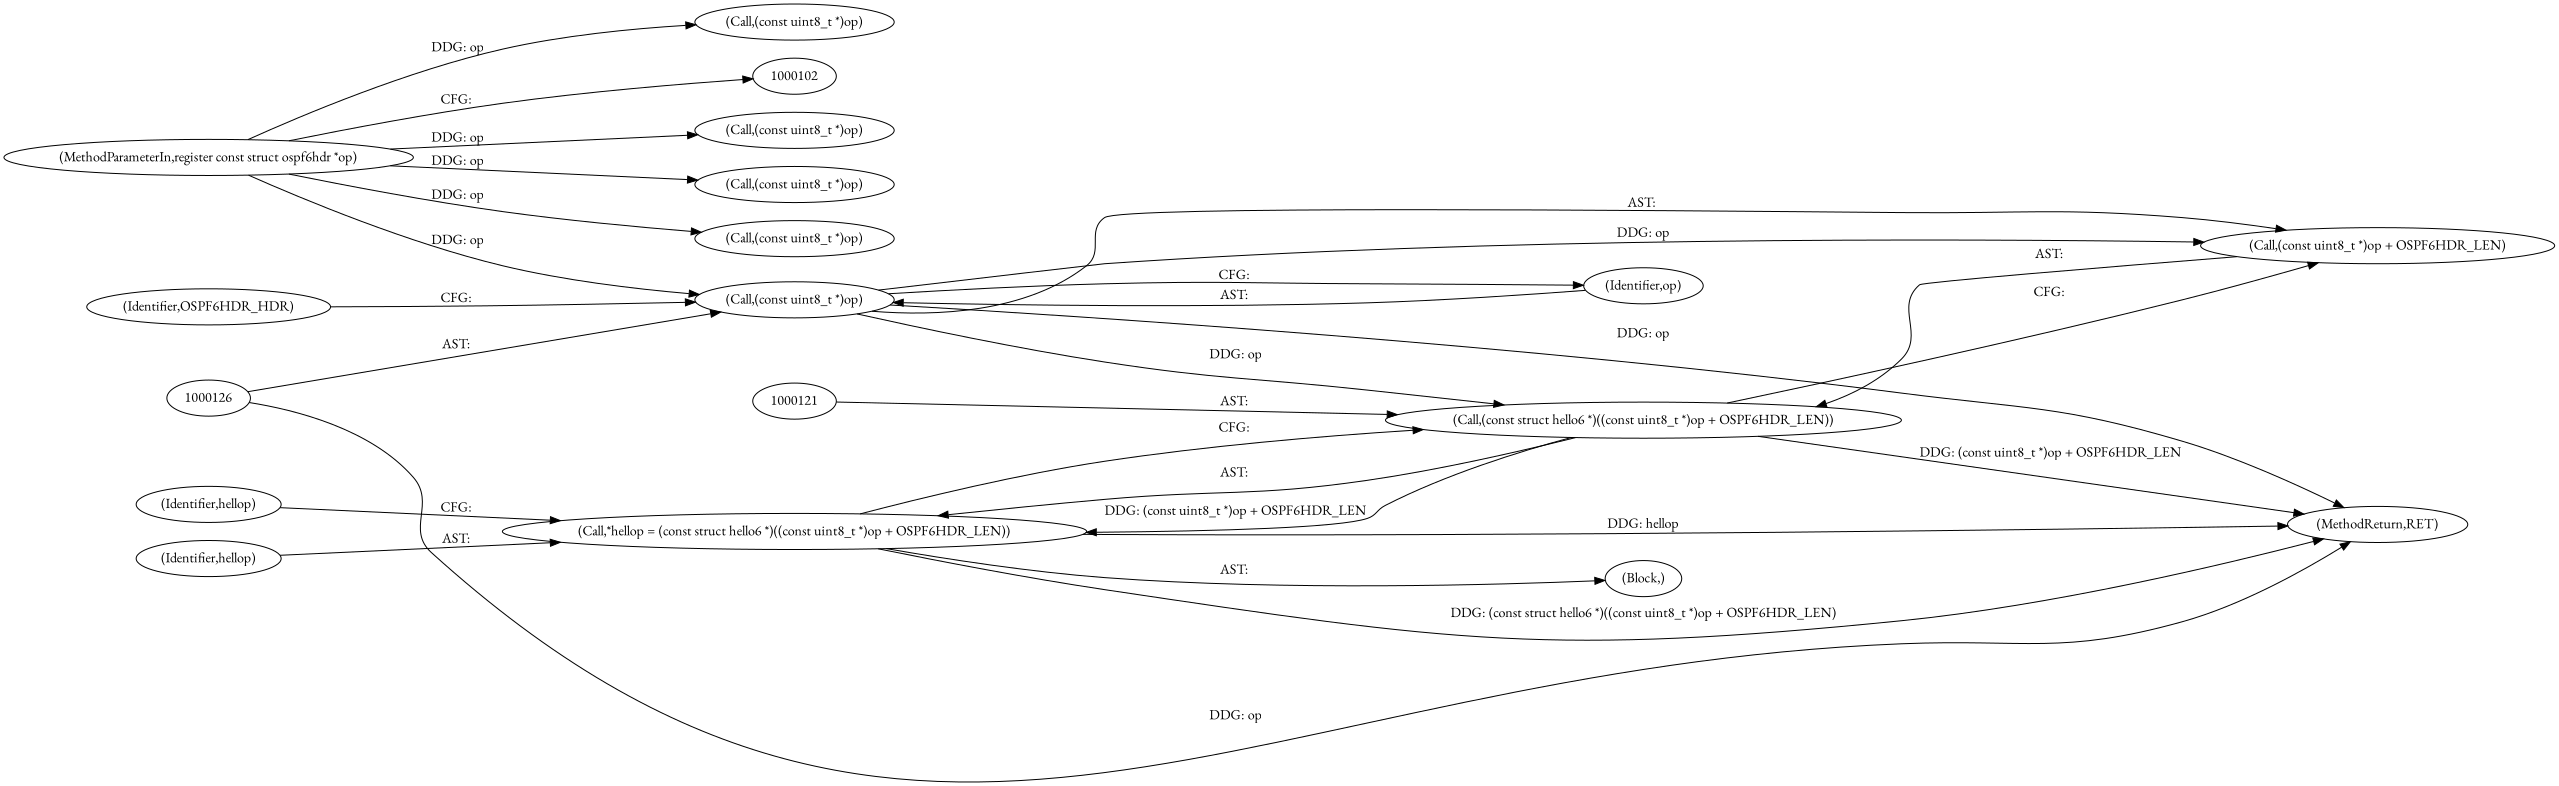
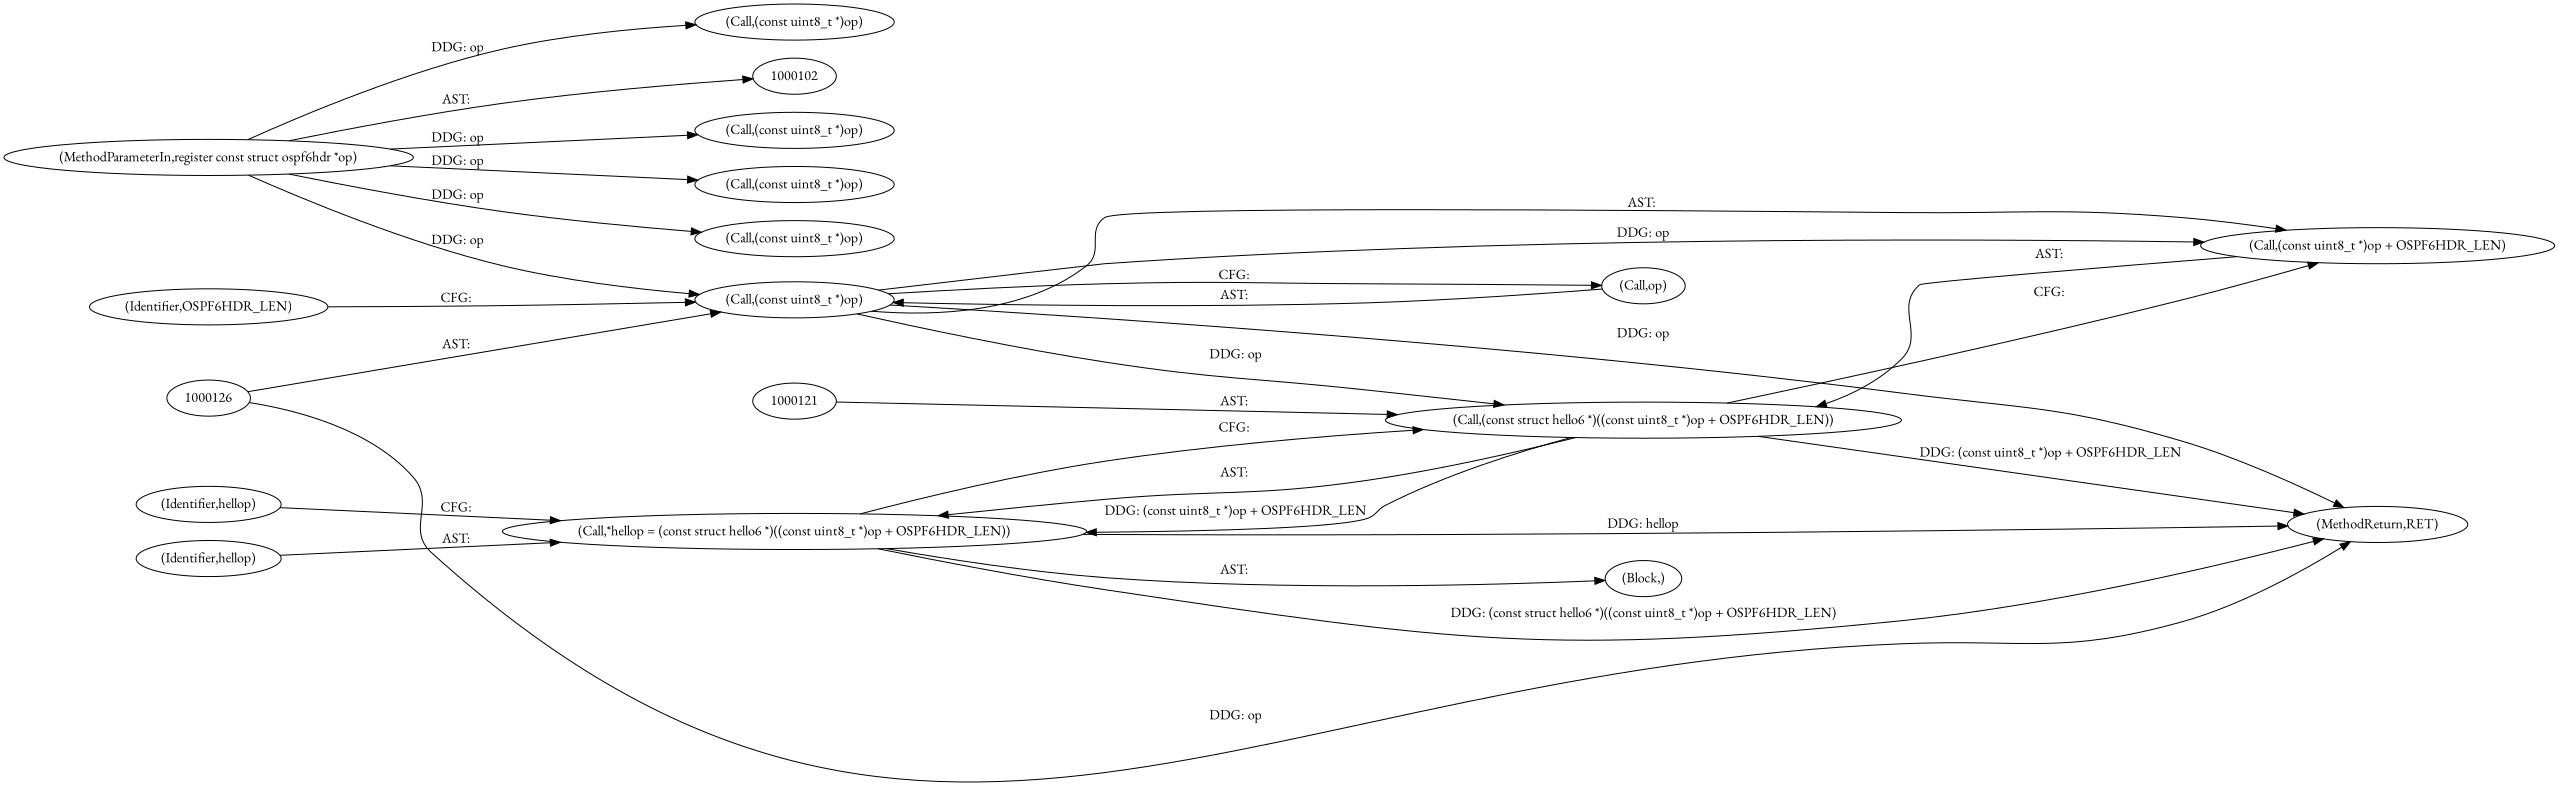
(458, 100) -> (458, 100)
(1643, 286) -> (1643, 286)
(209, 307) -> (209, 307)
